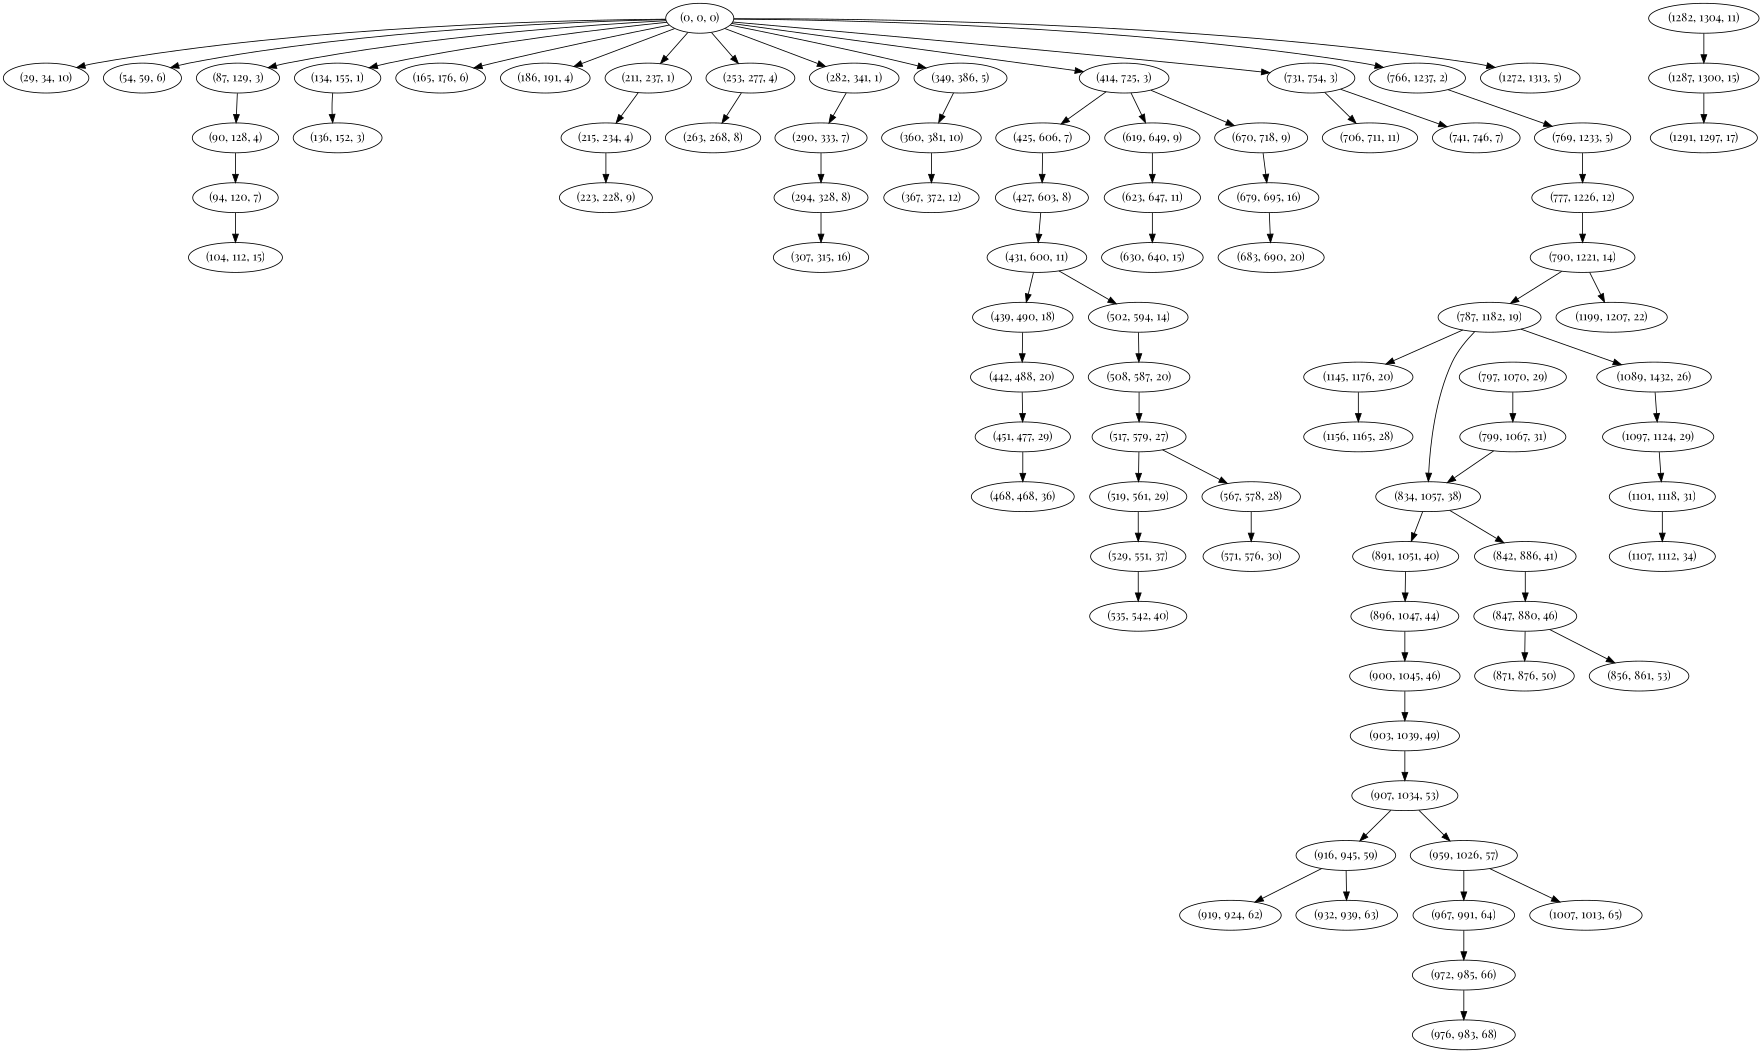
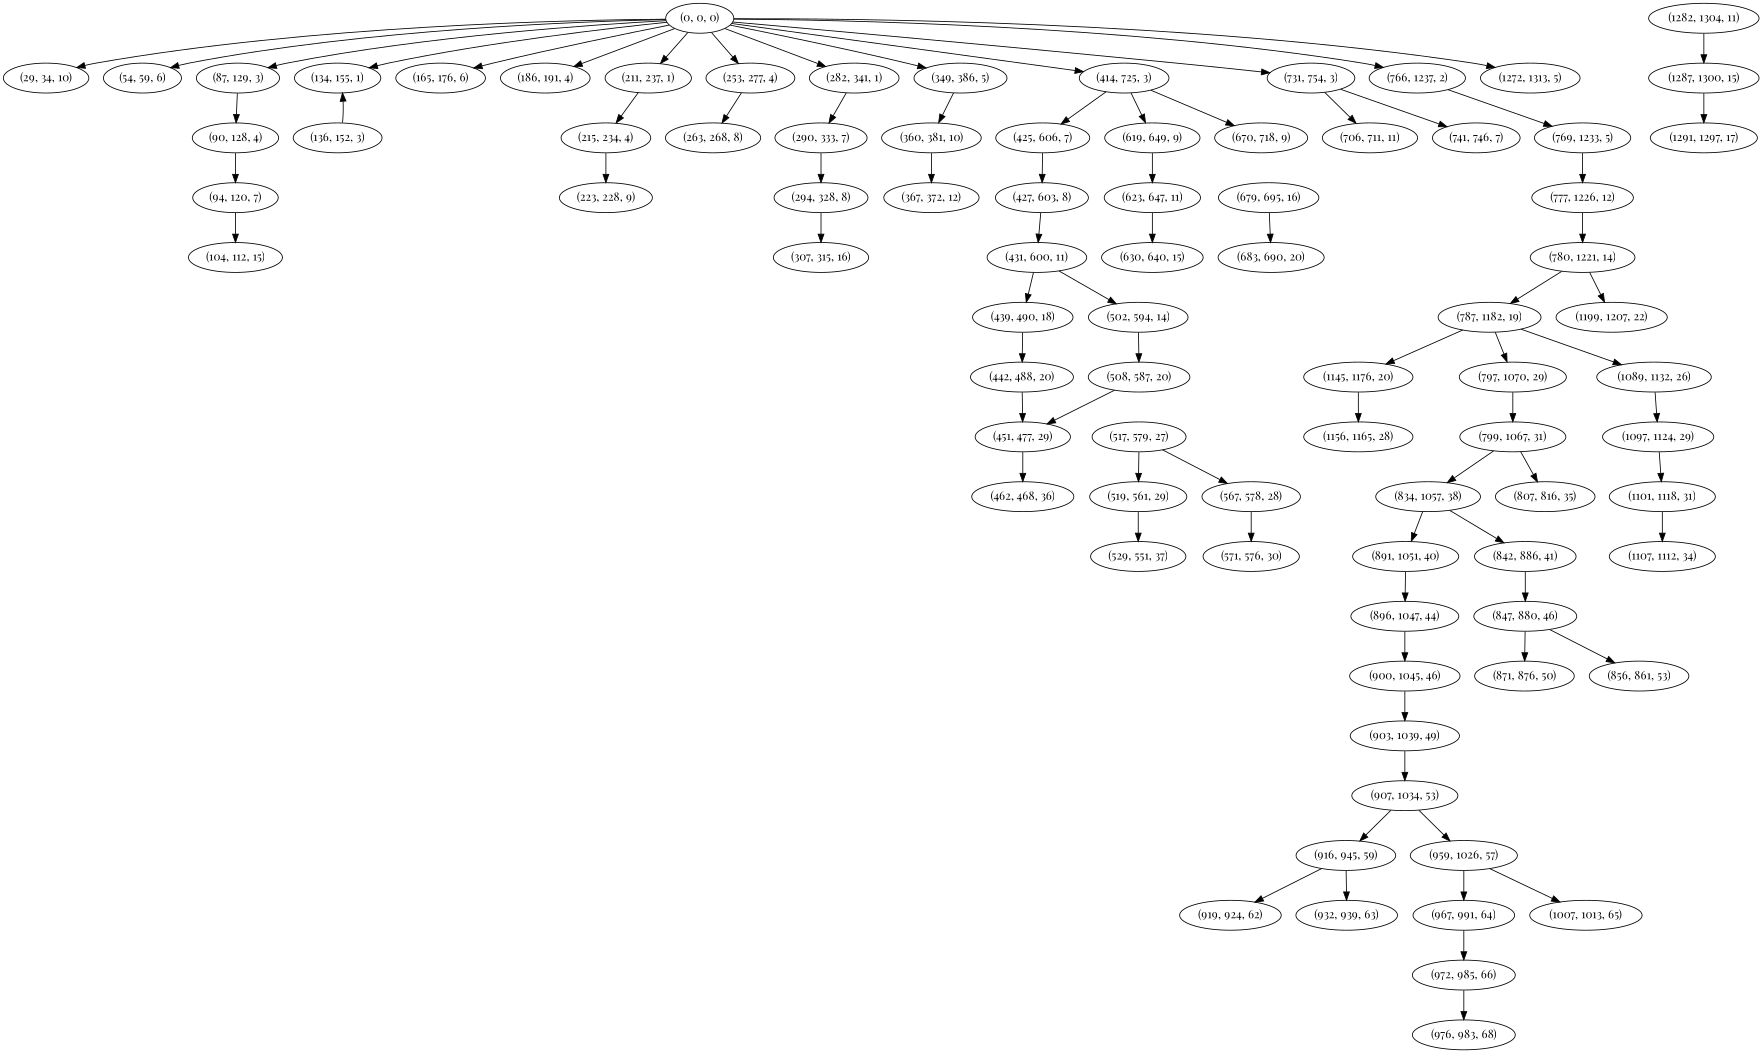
(332, 104) -> (343, 112)
(1264, 164) -> none
(1583, 257) -> (1583, 257)
(1654, 377) -> (1654, 377)
(1440, 398) -> (1500, 343)
(1139, 403) -> (1085, 405)
(1023, 497) -> (1023, 497)
none -> (1545, 497)
(1138, 616) -> none
